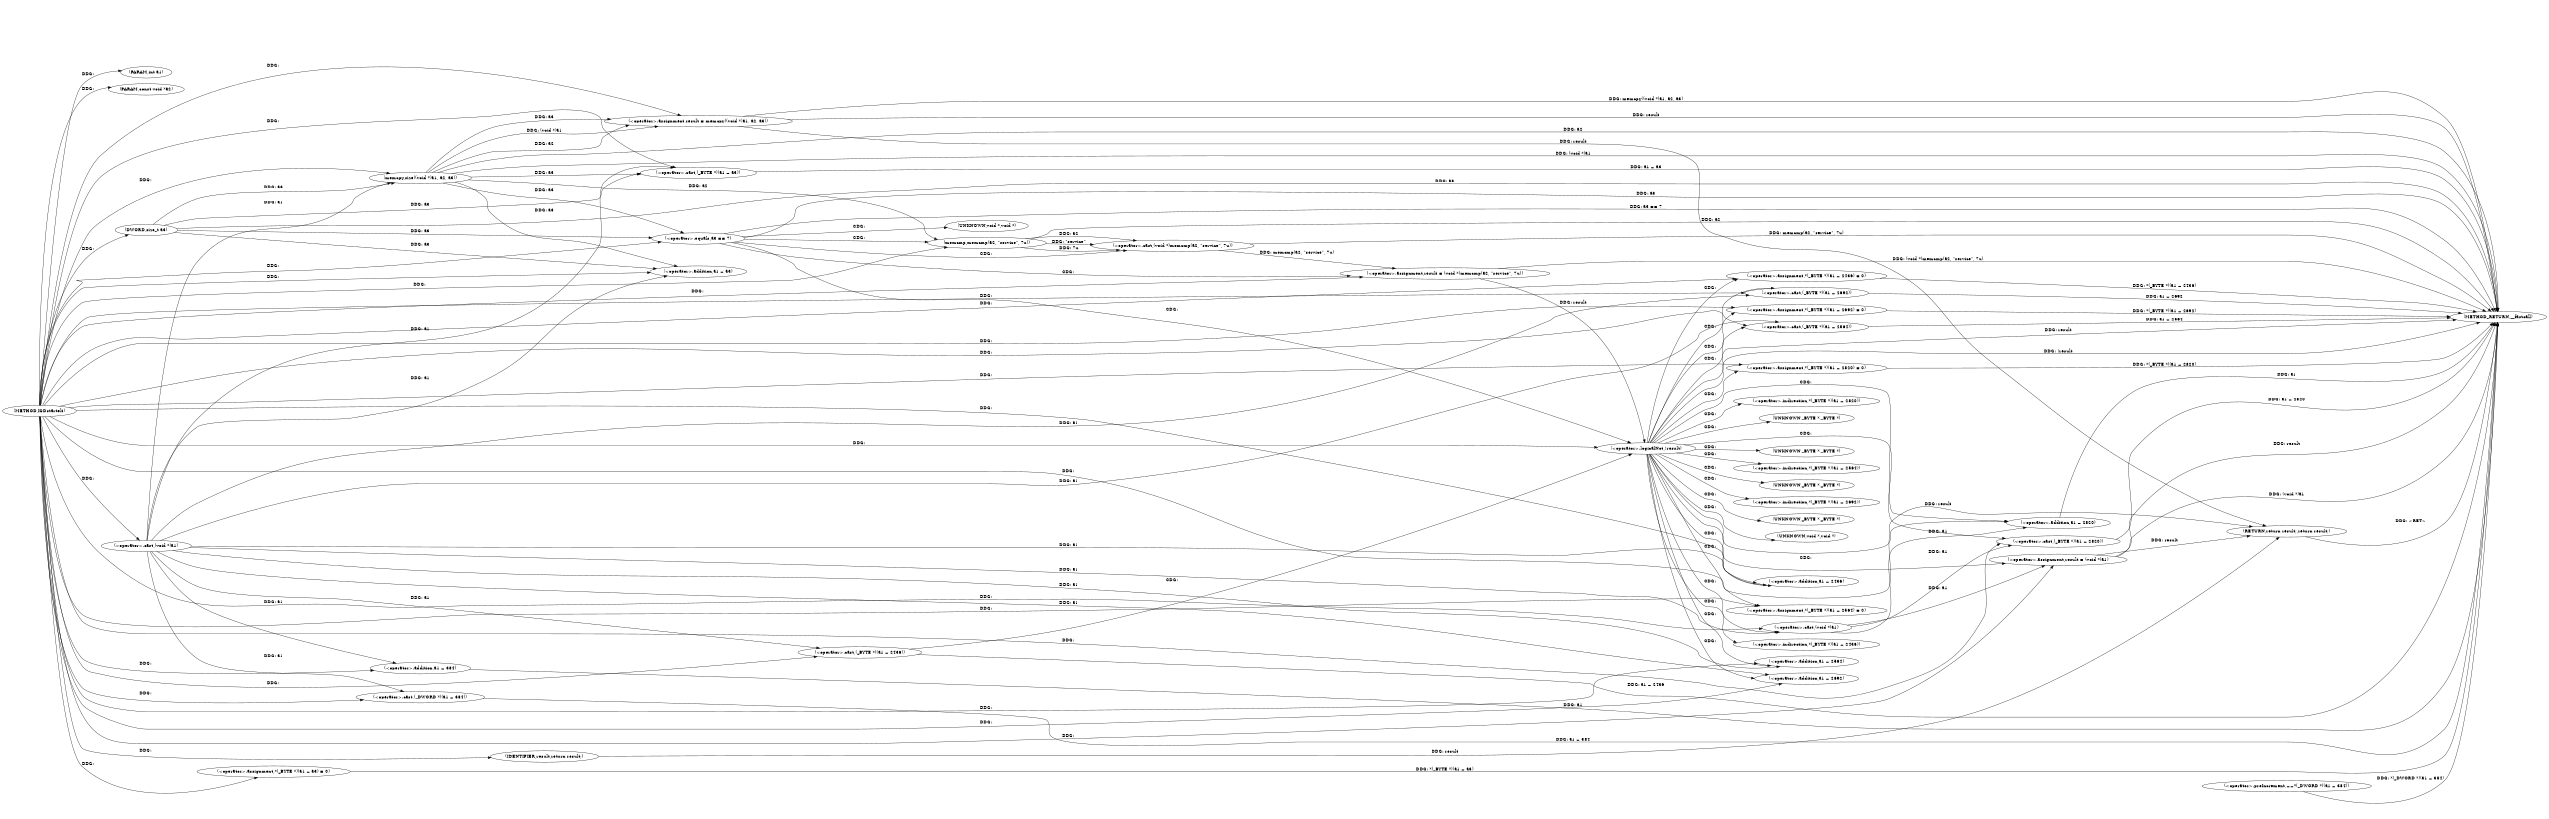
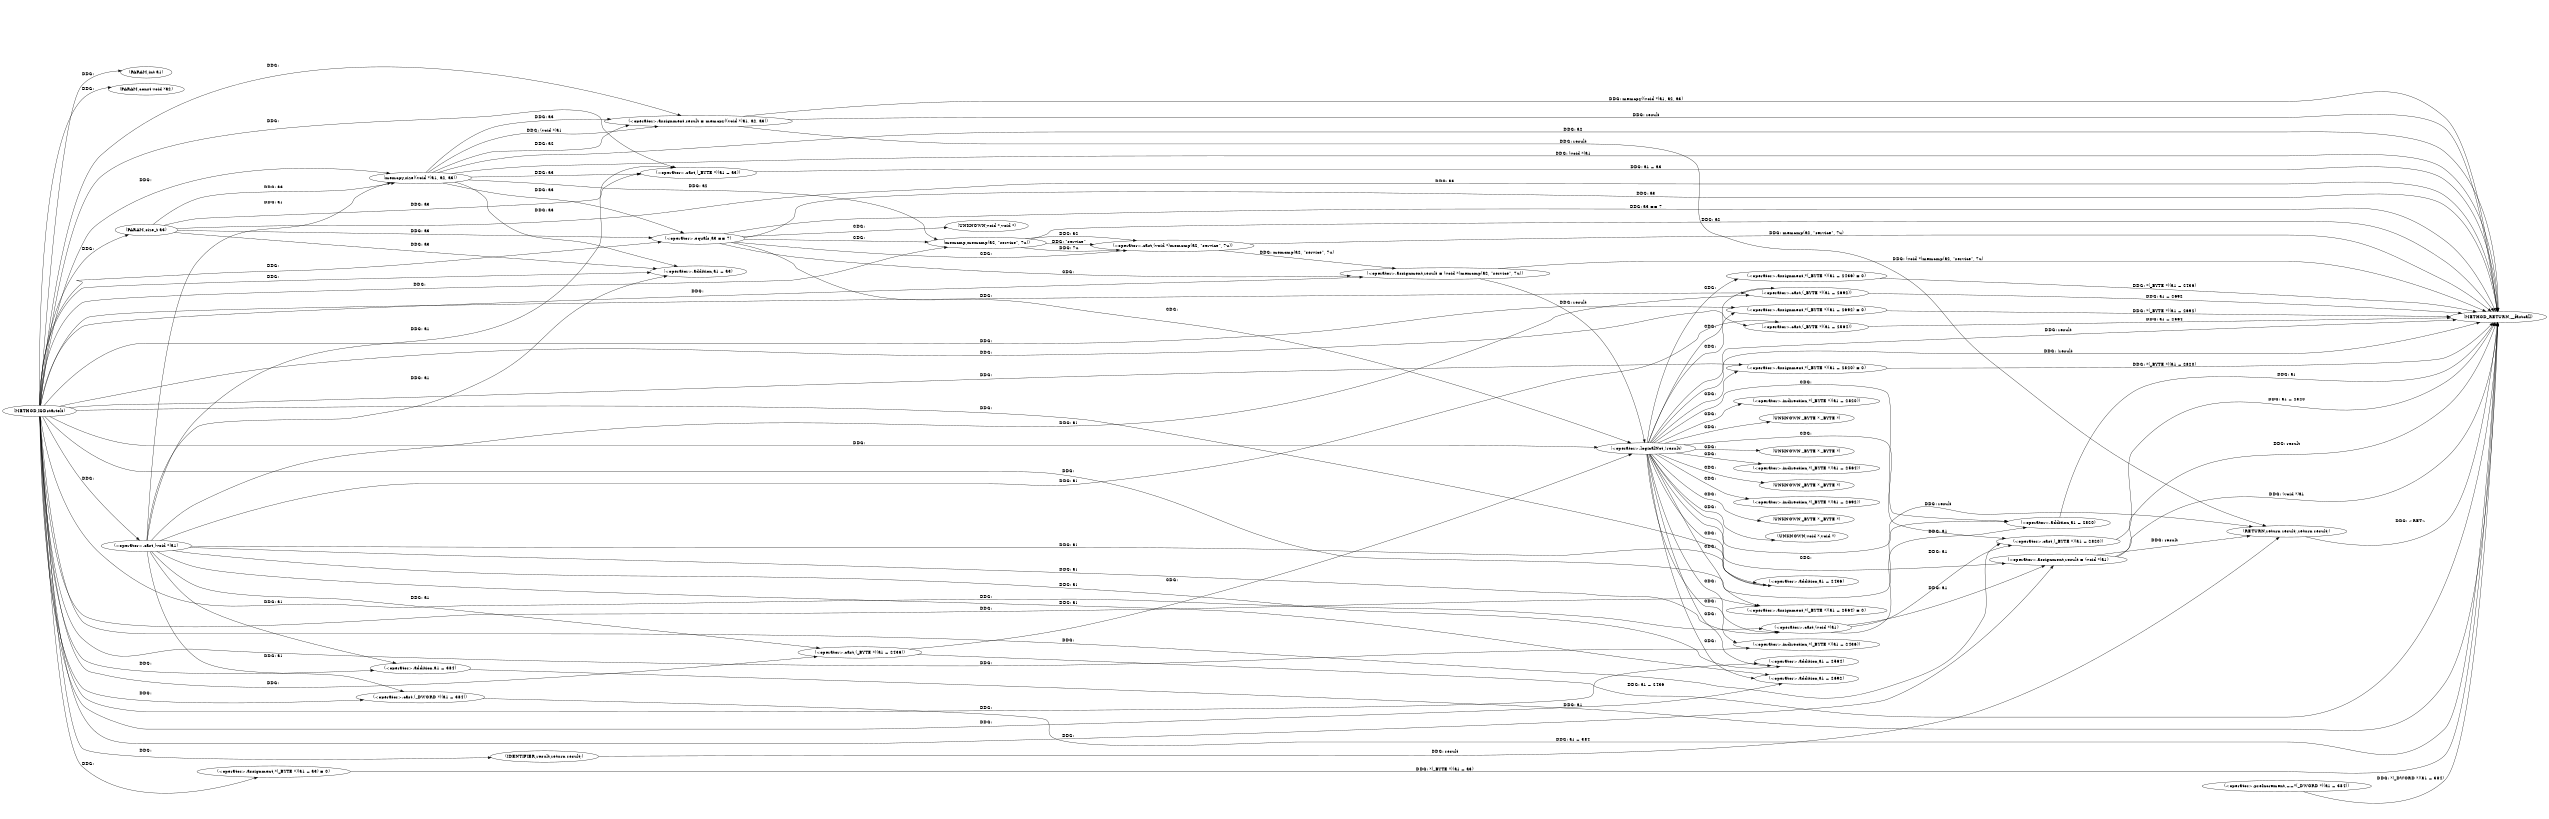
(146, 230) -> (146, 230)
(874, 312) -> (797, 665)
(1696, 382) -> none
